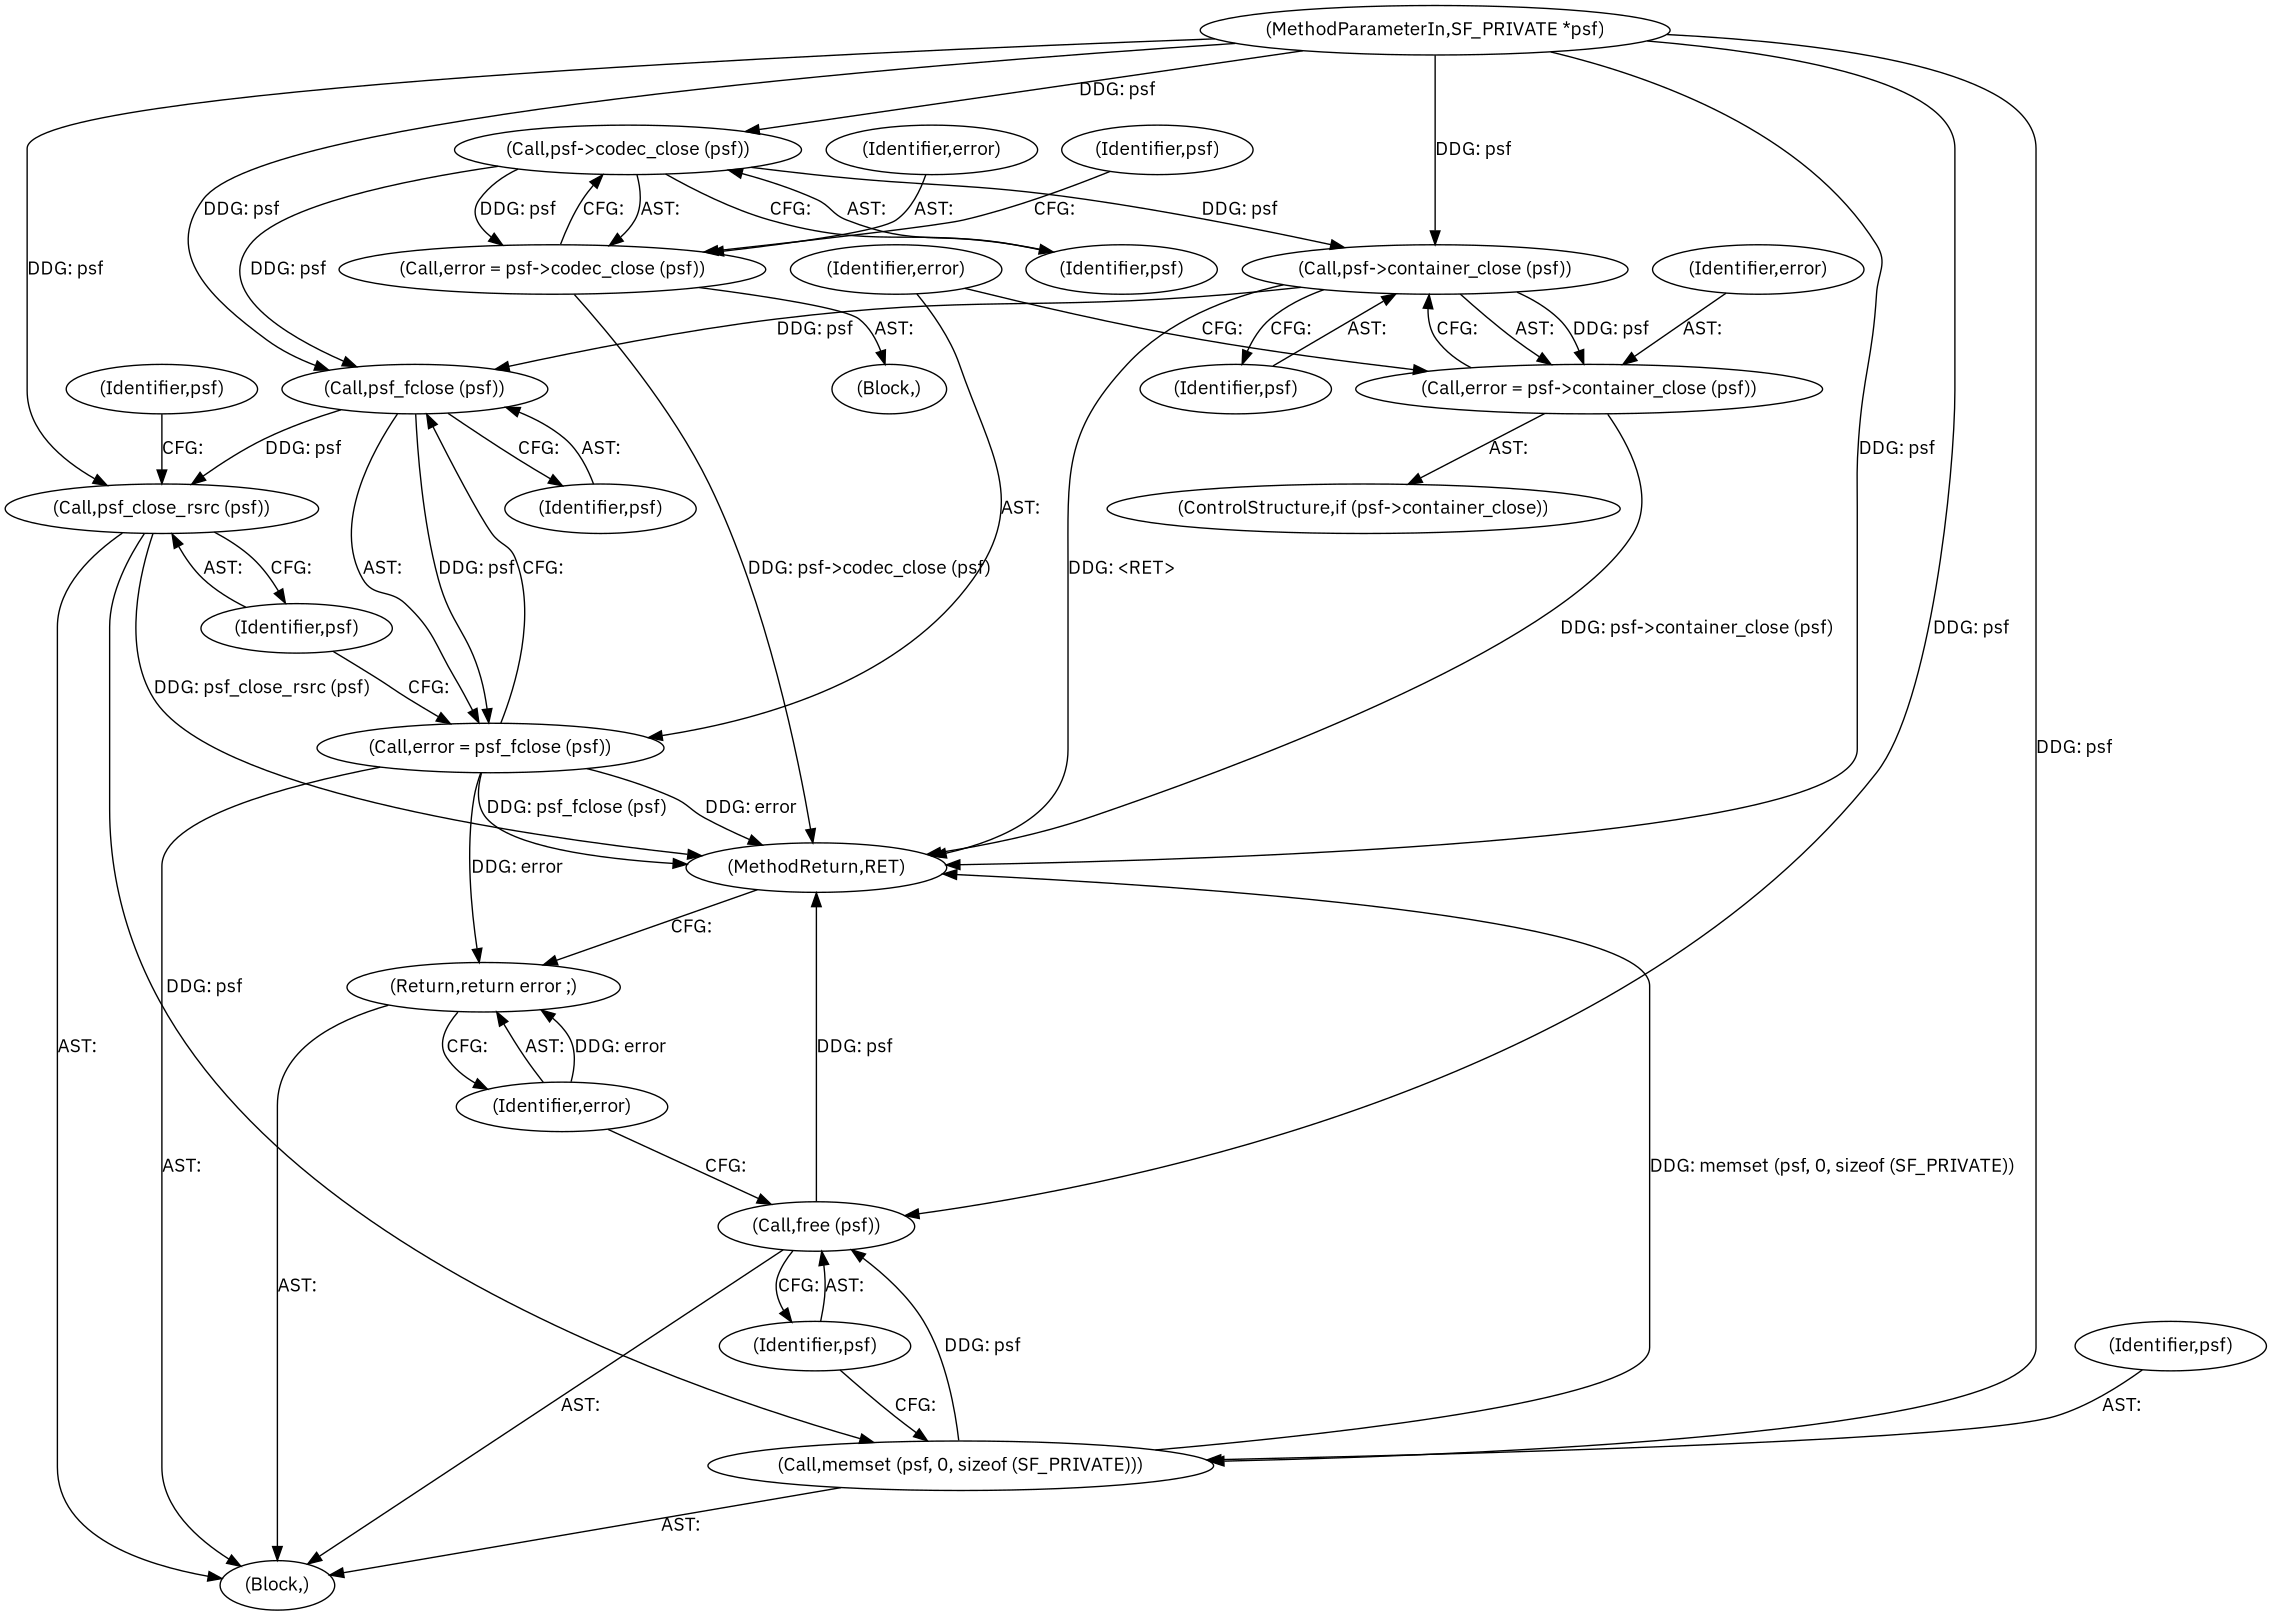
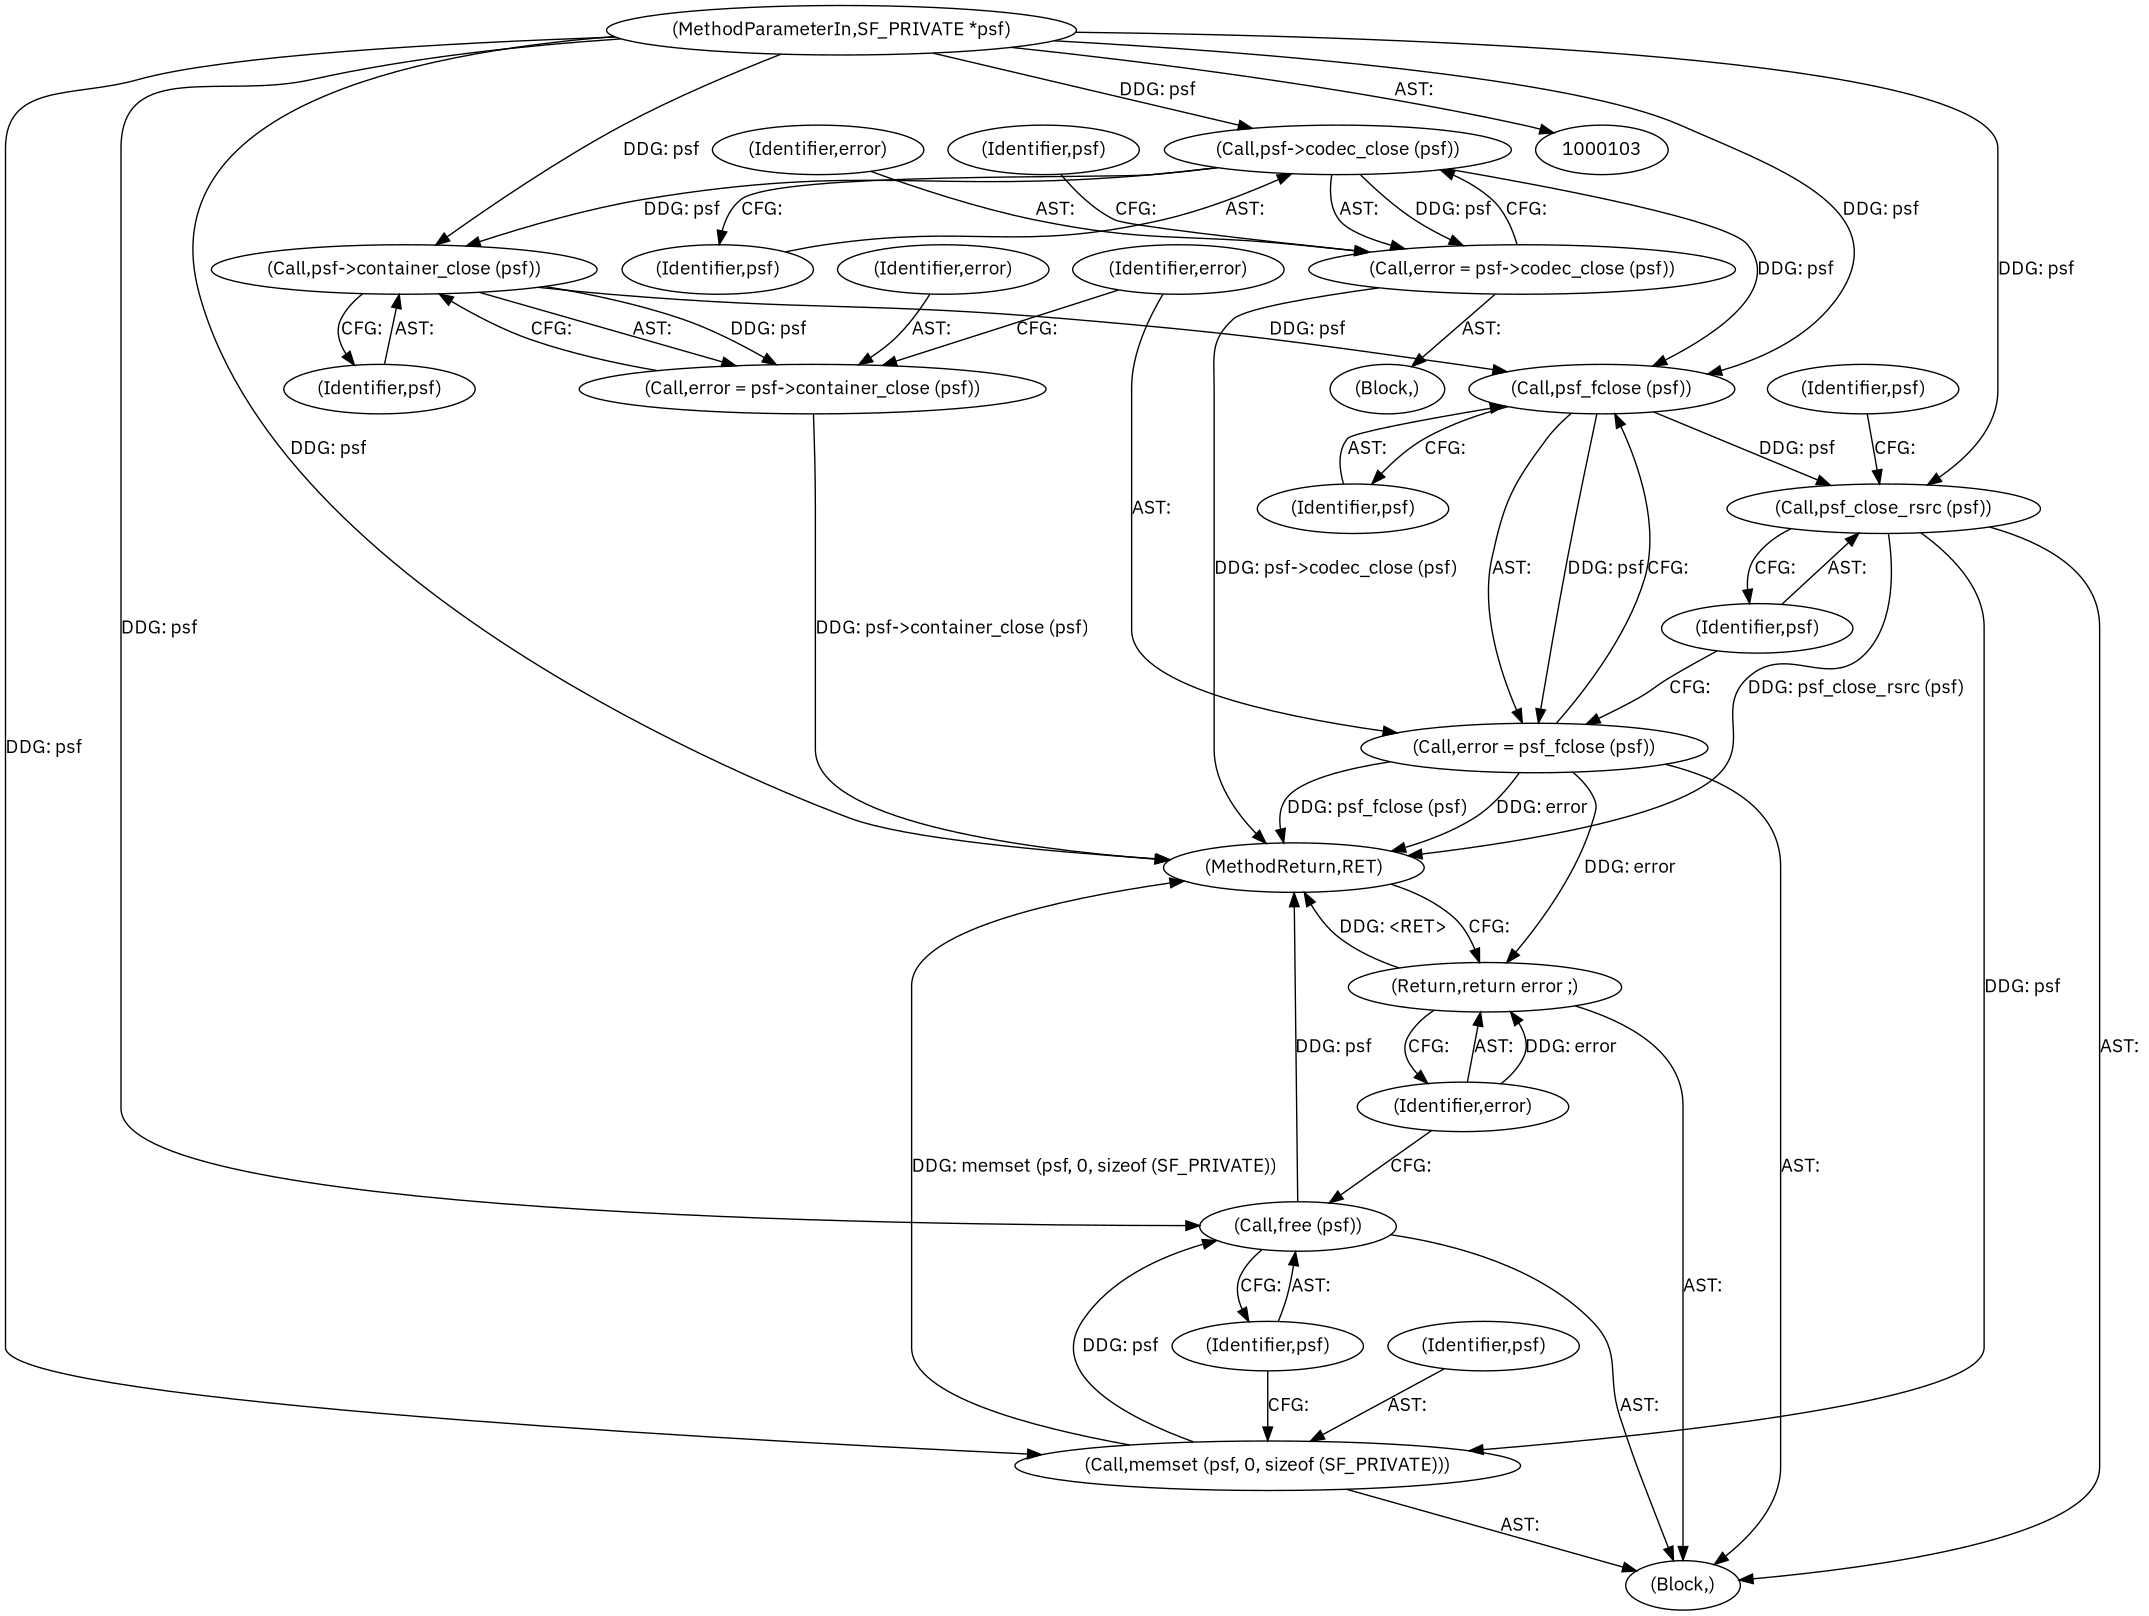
none -> (1602, 150)
(1364, 509) -> none
(1068, 547) -> (1349, 944)
